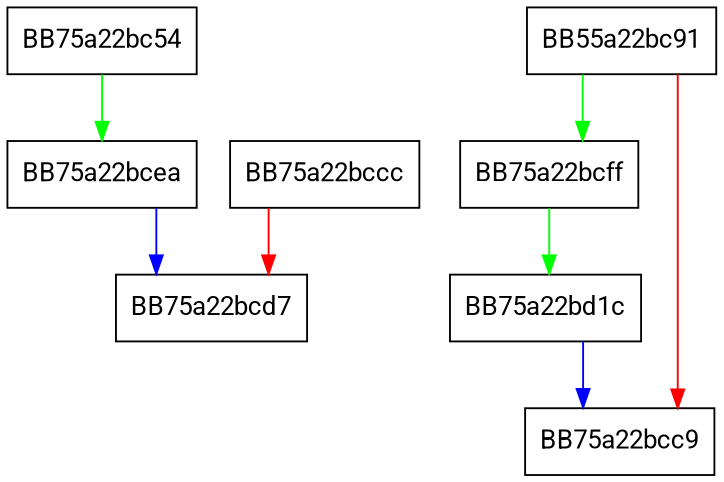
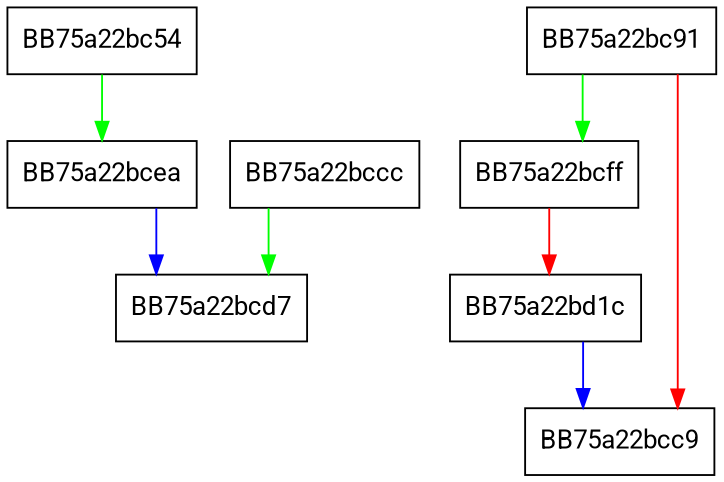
(622, 41) -> (622, 41)
(269, 232) -> (269, 232)
(549, 232) -> (549, 232)
